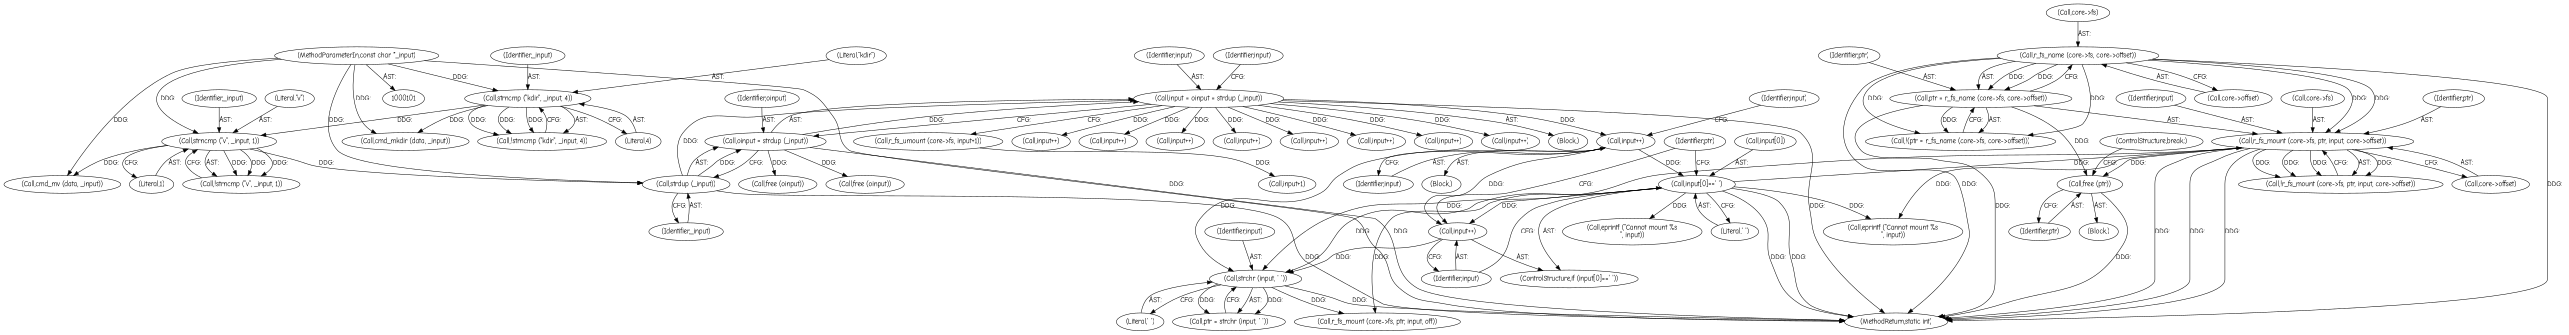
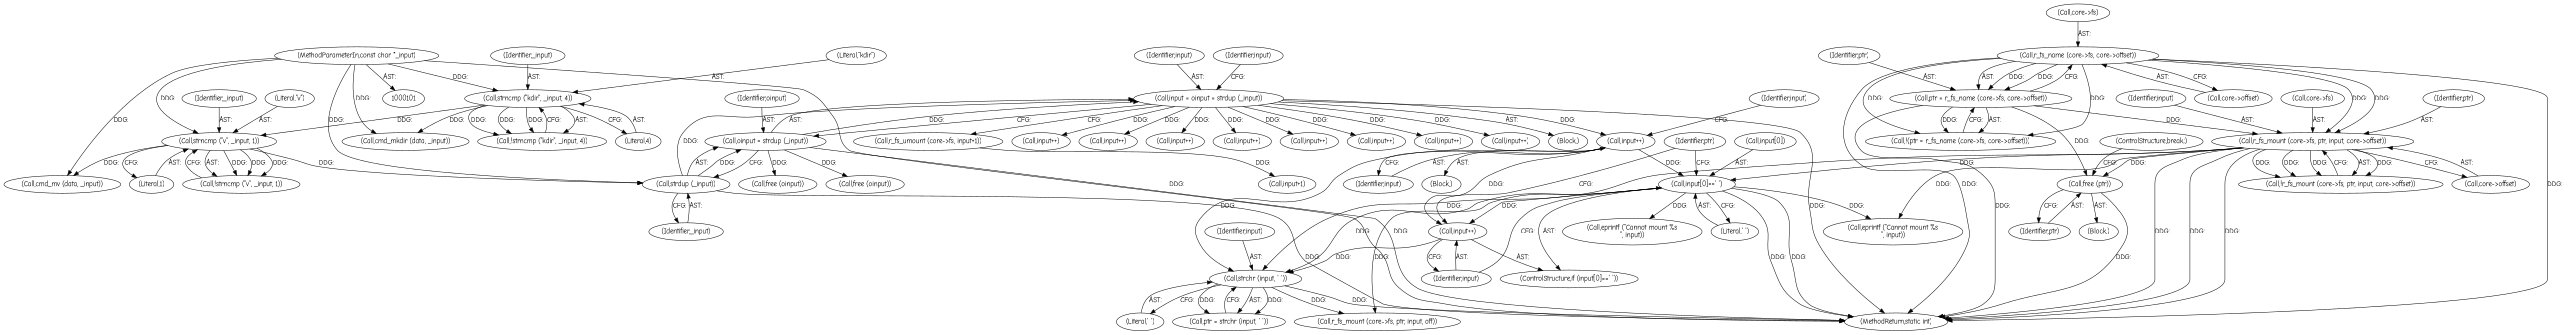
(2175, 120) -> (2175, 120)
(1998, 165) -> (1964, 159)
